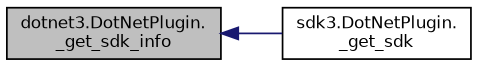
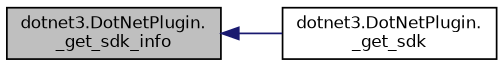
(377, 33) -> (390, 33)
